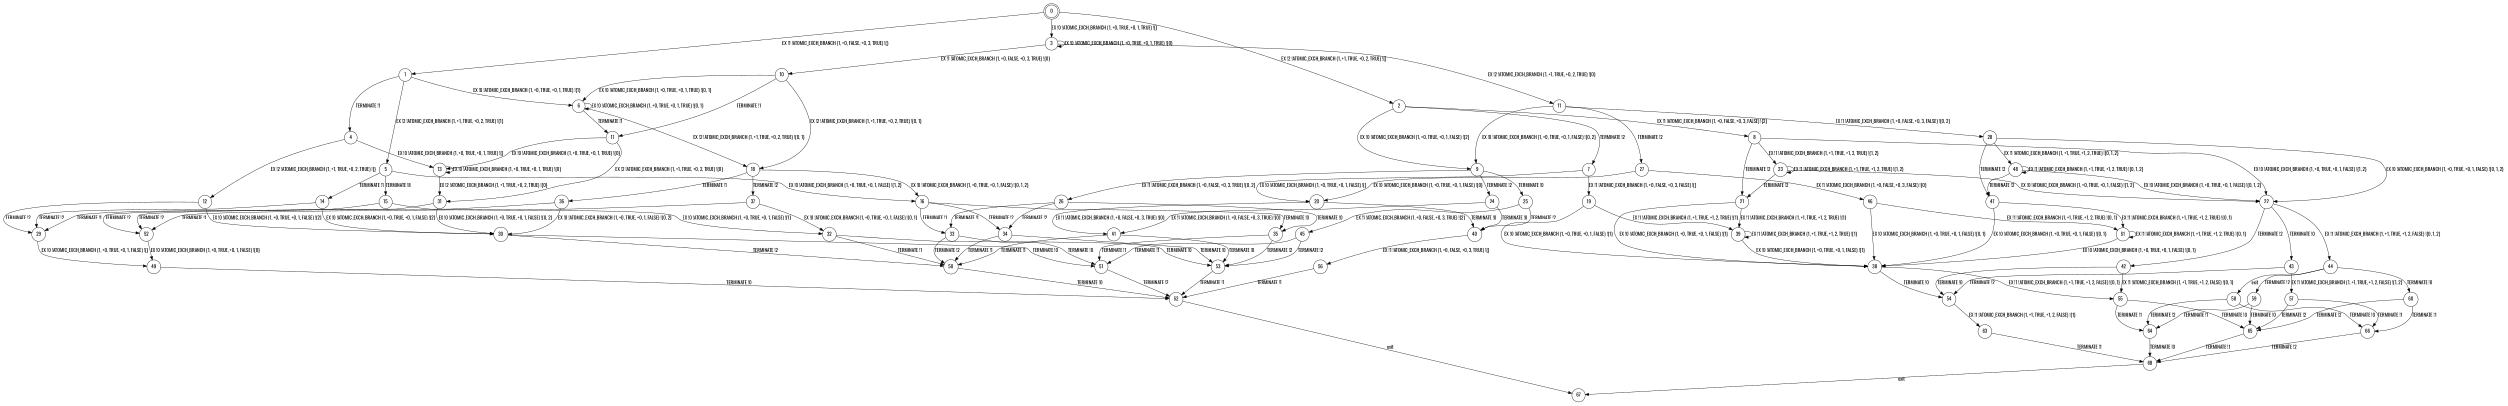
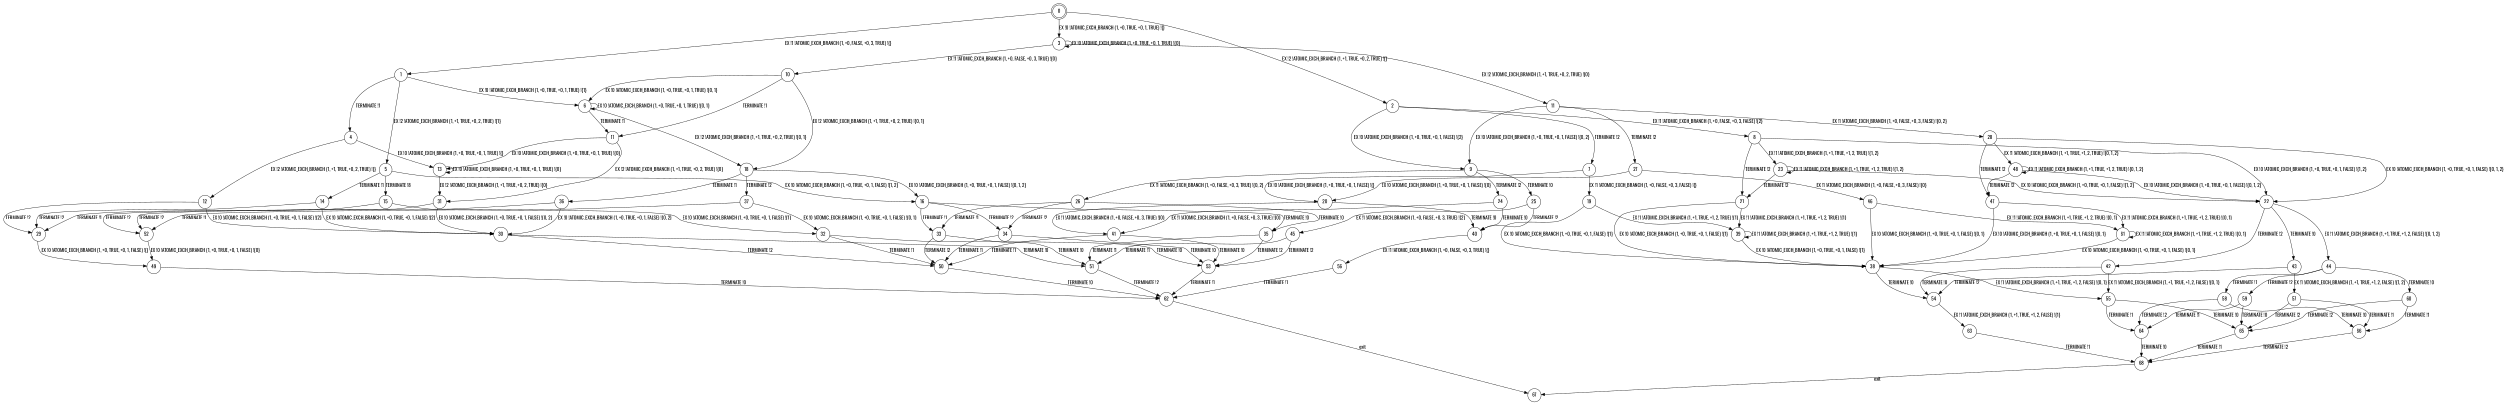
(2255, 283) -> (2245, 283)
